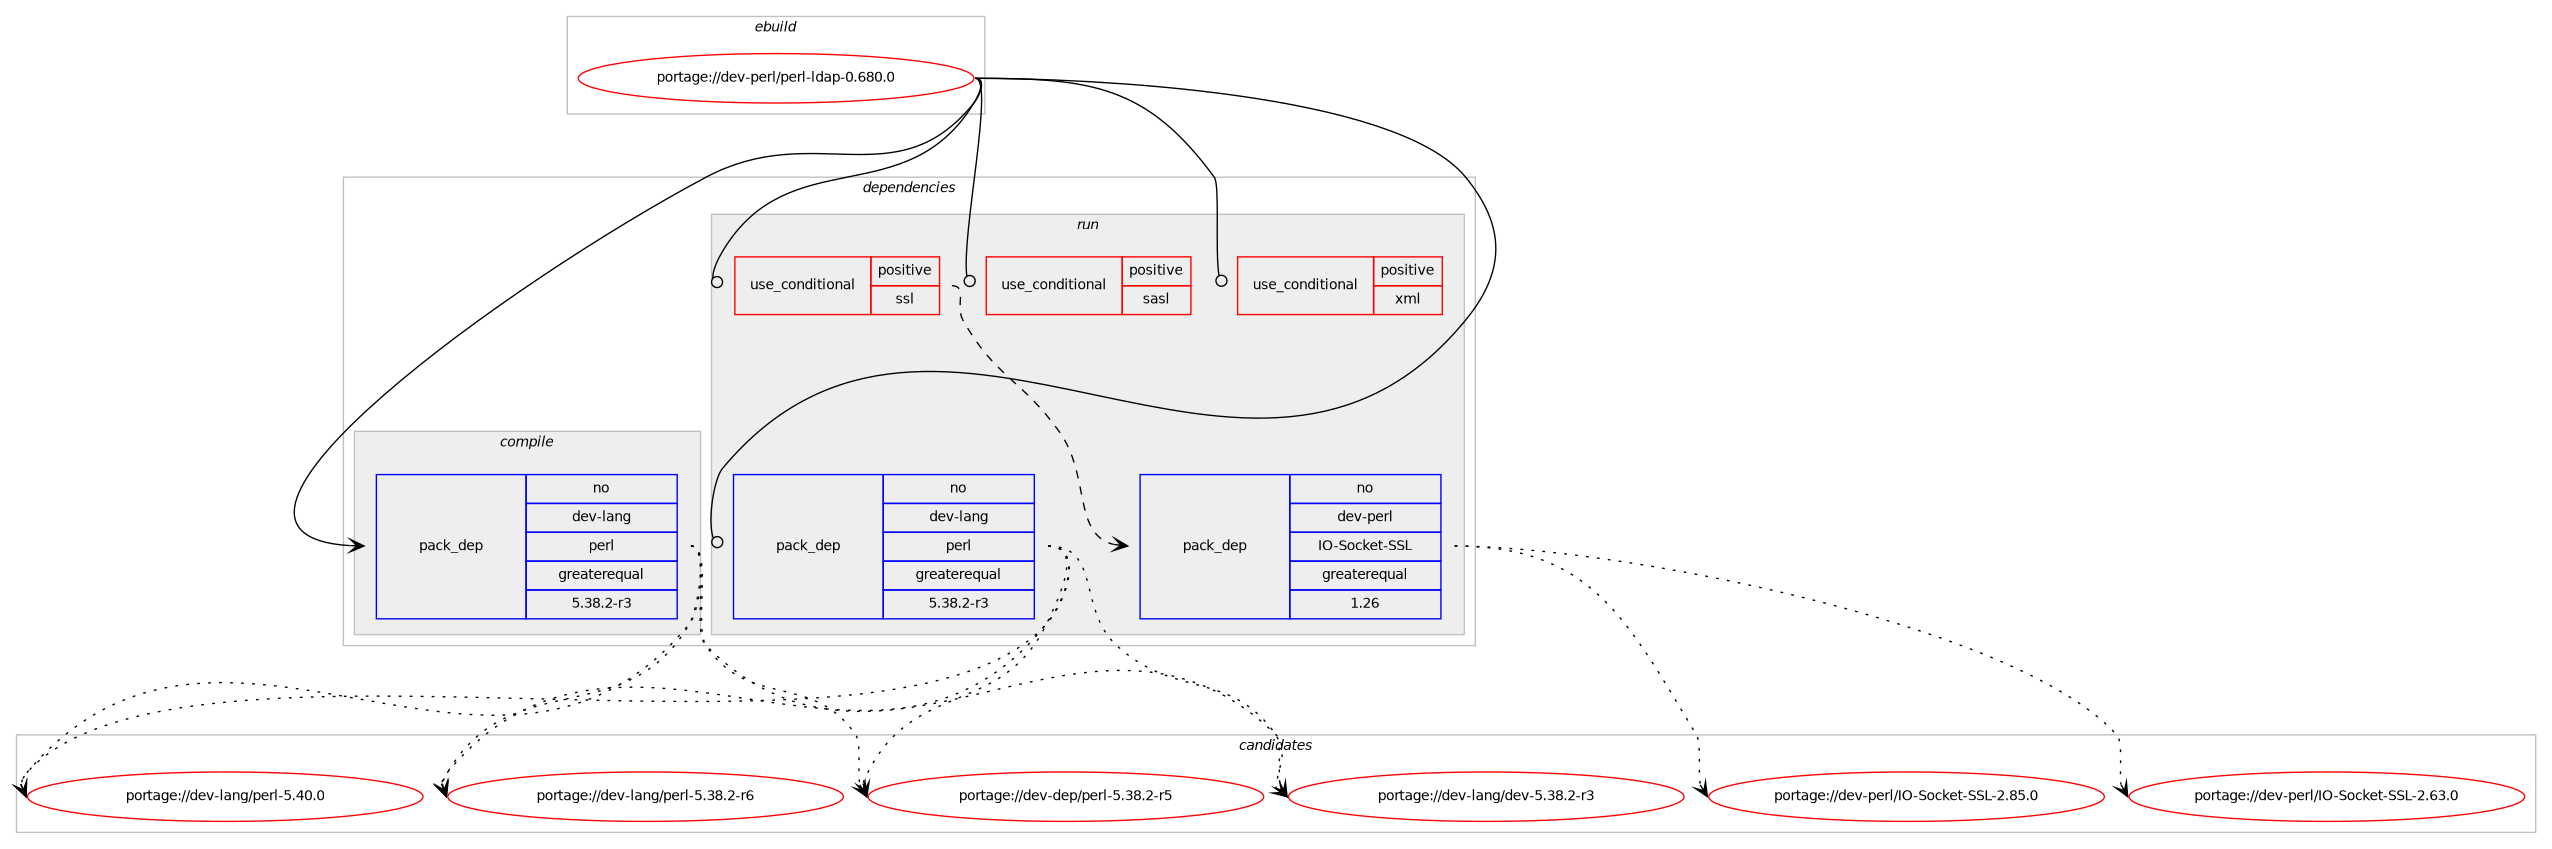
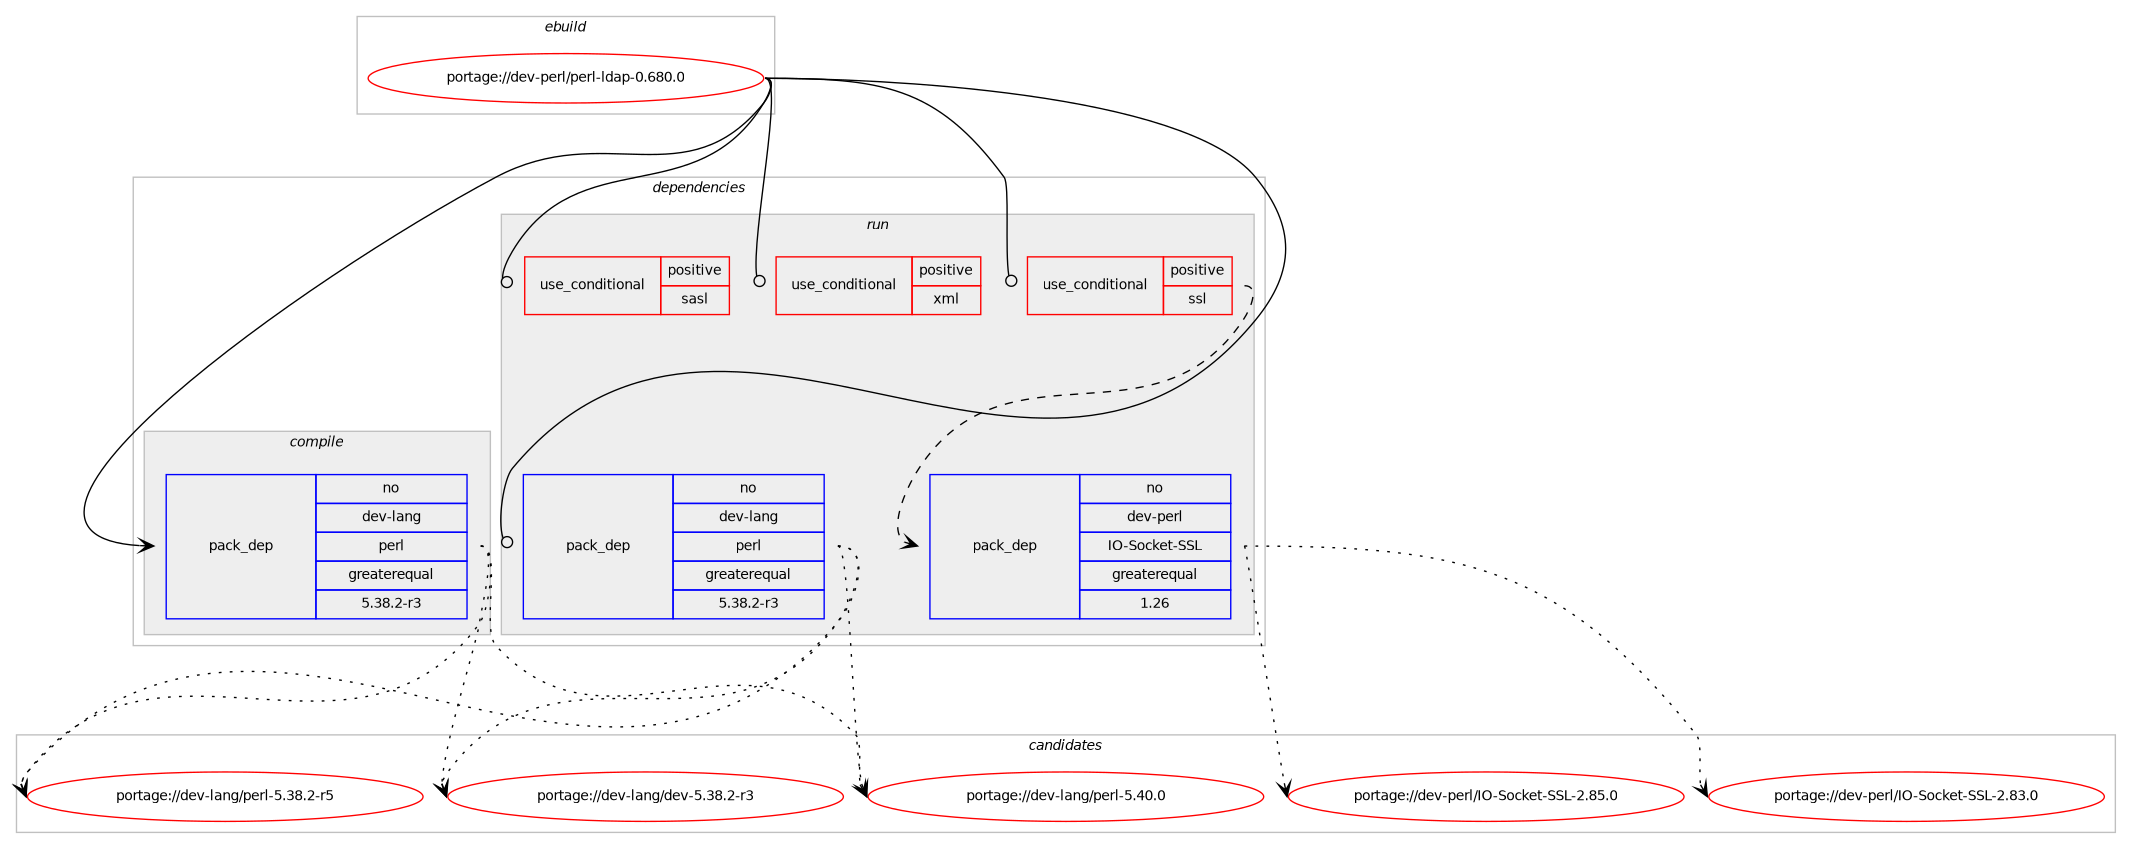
(646, 797) -> none
(1066, 797) -> (225, 797)
(2327, 797) -> (1907, 797)
